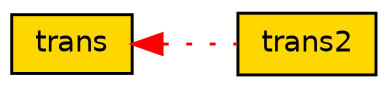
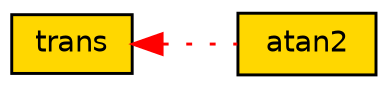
(307, 44) -> (307, 44)
